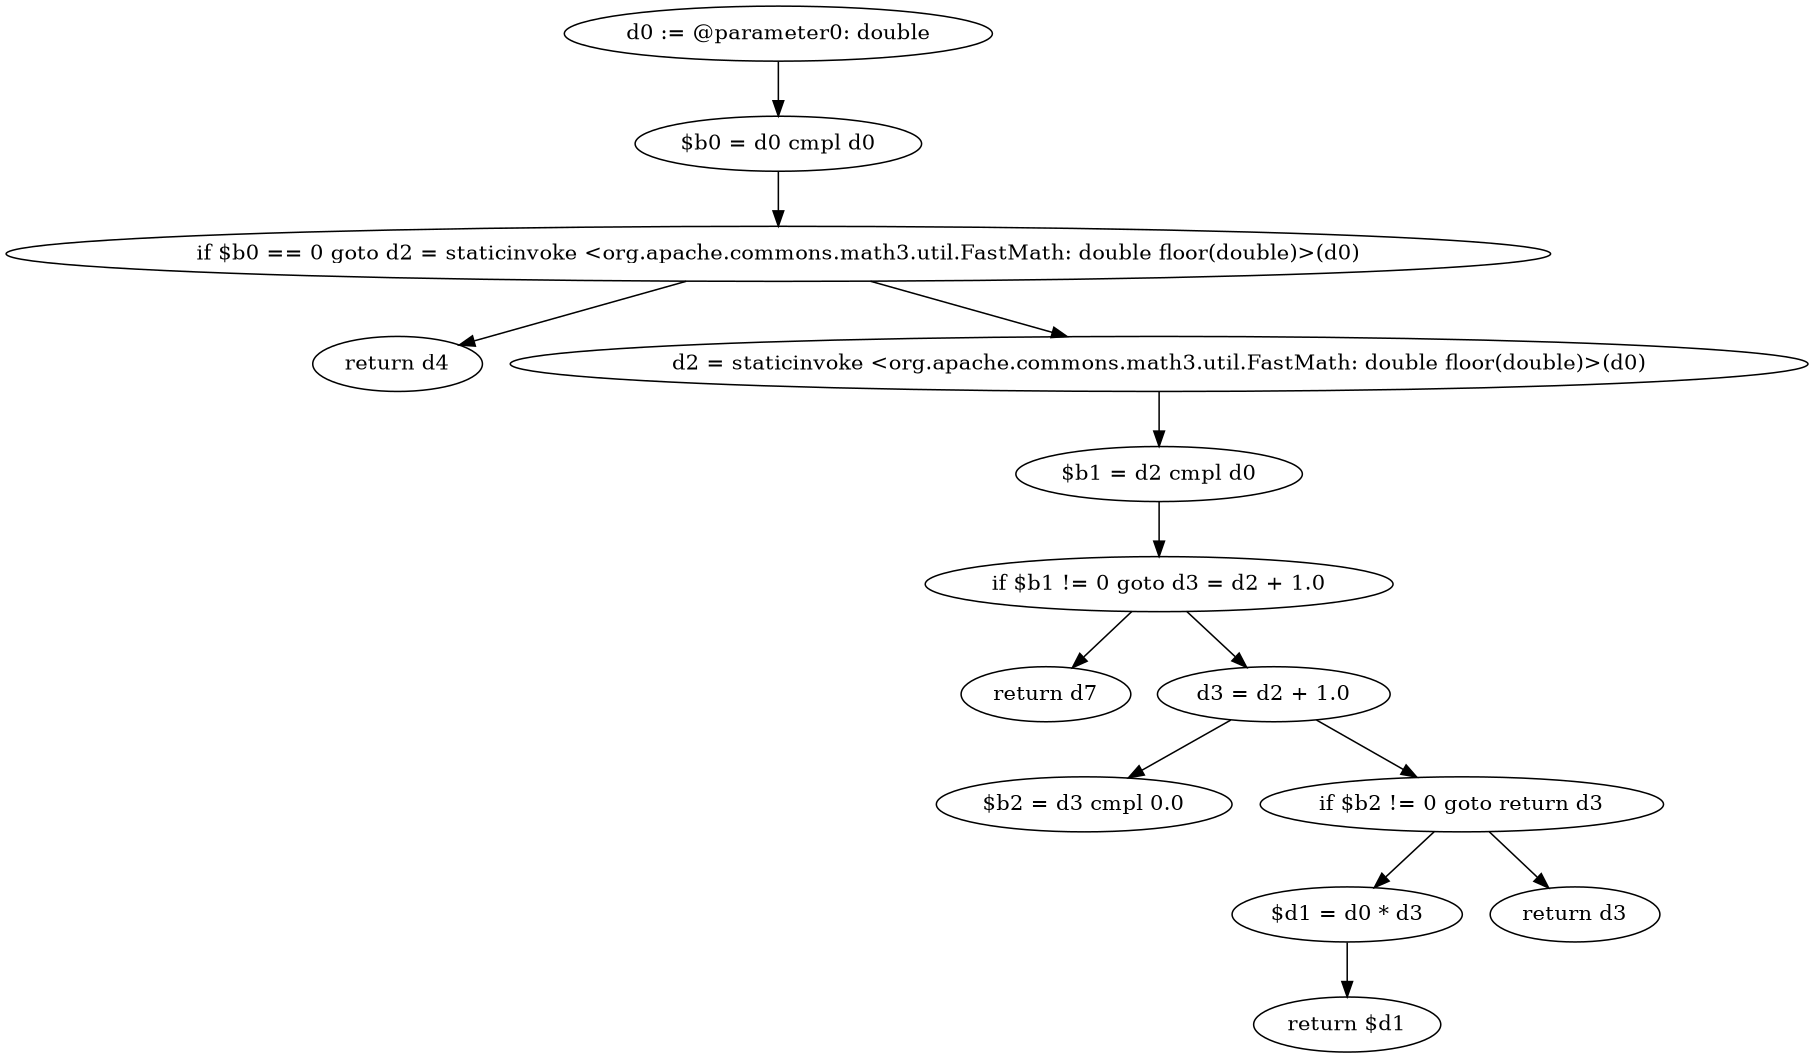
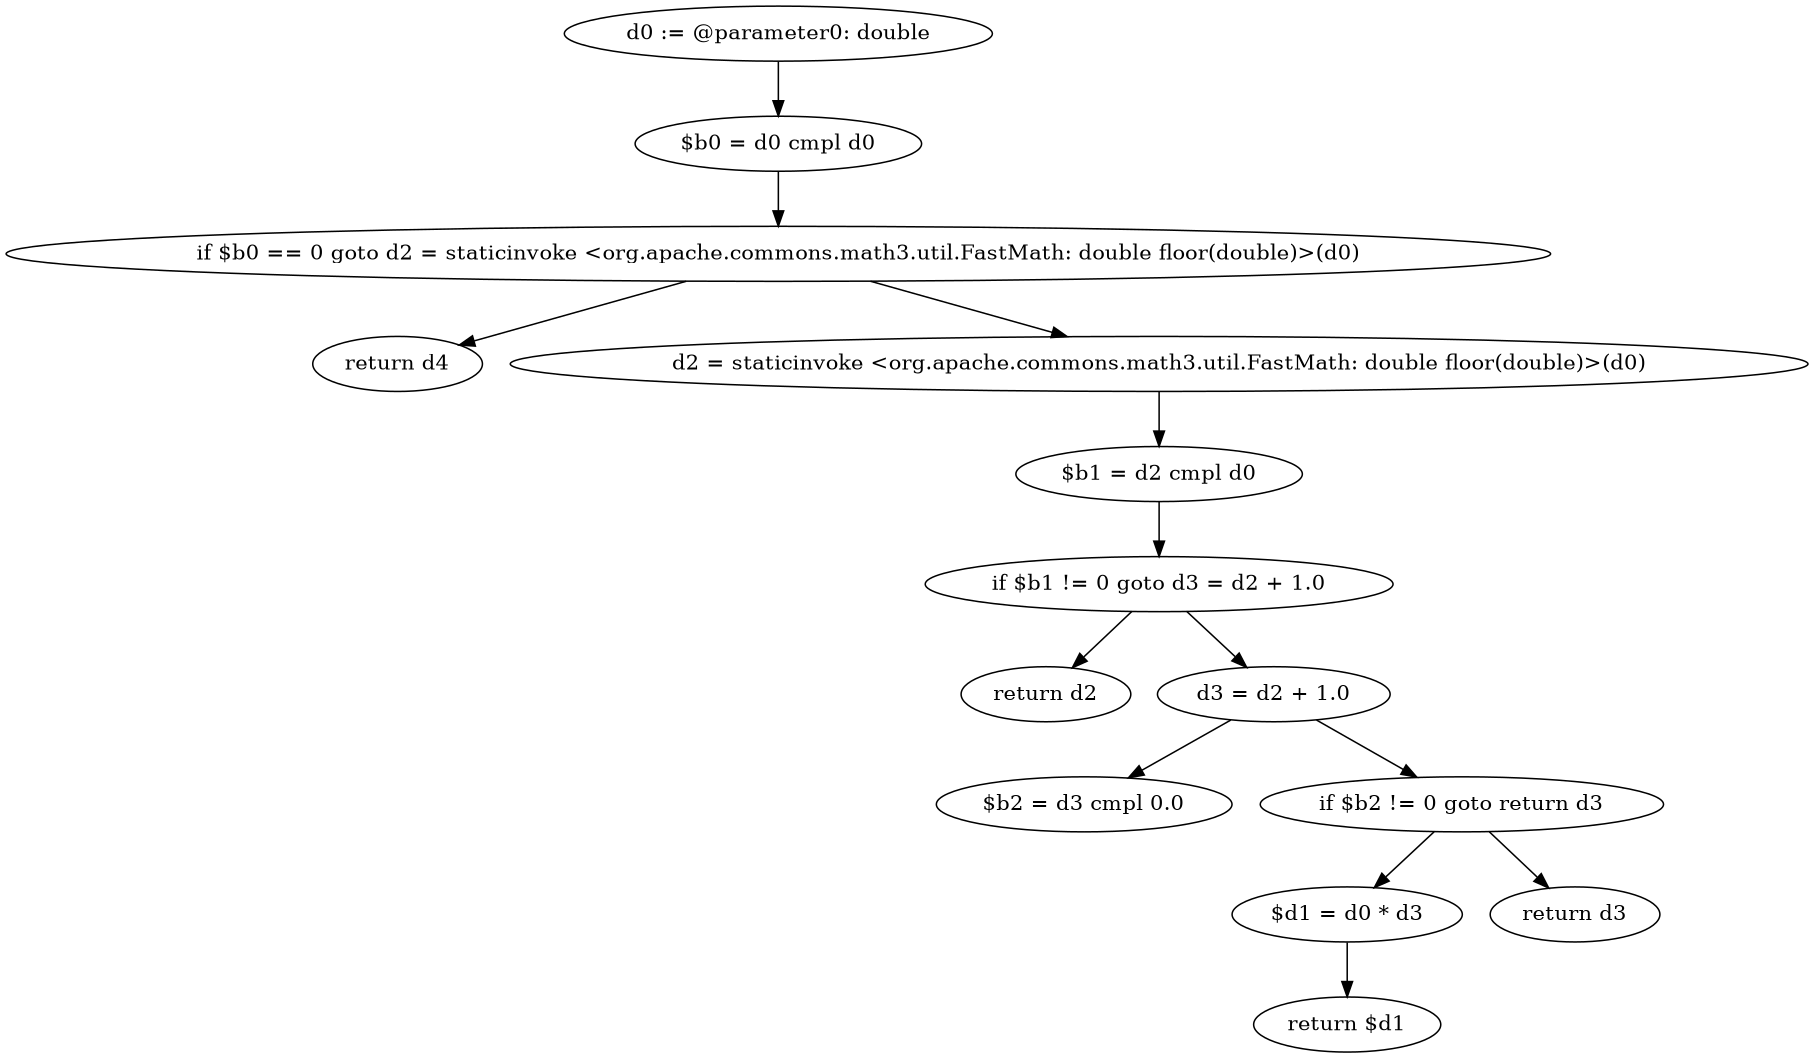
(1046, 694) -> (1046, 694)
